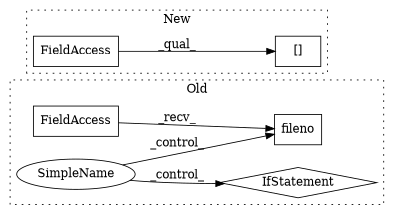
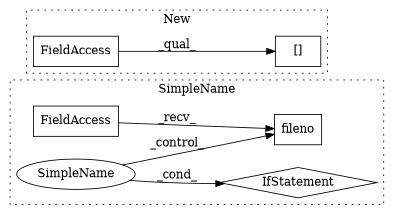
(197, 90) -> (197, 90)
(177, 175) -> (177, 175)
